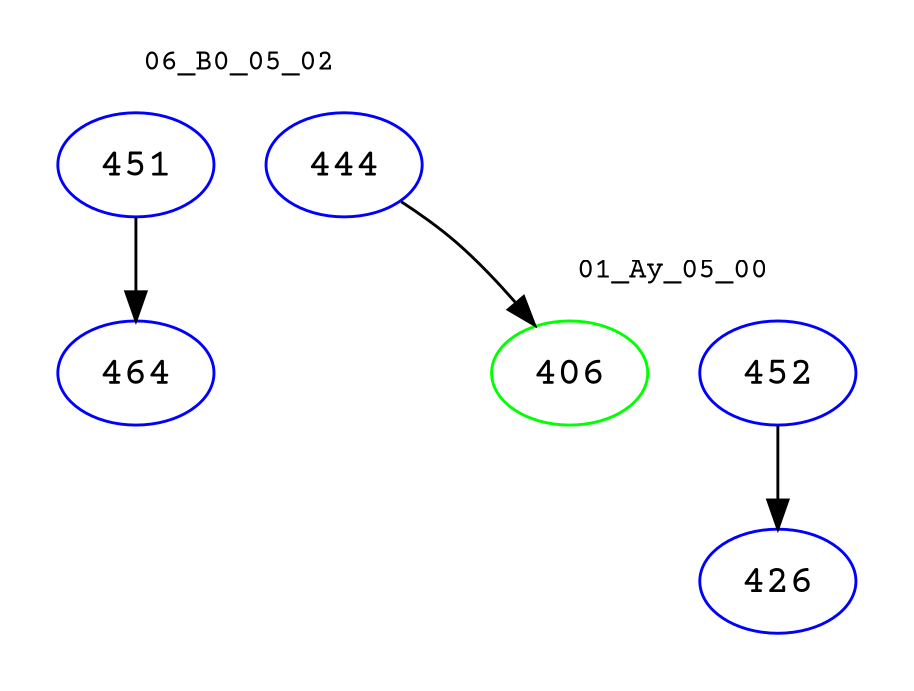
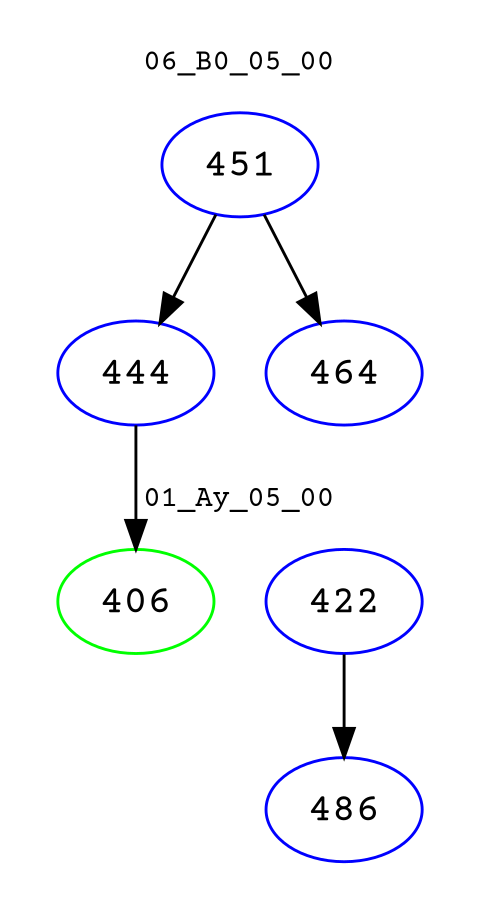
(240, 62) -> (240, 62)
none -> (195, 256)
(778, 373) -> (344, 601)
(778, 581) -> (344, 810)
